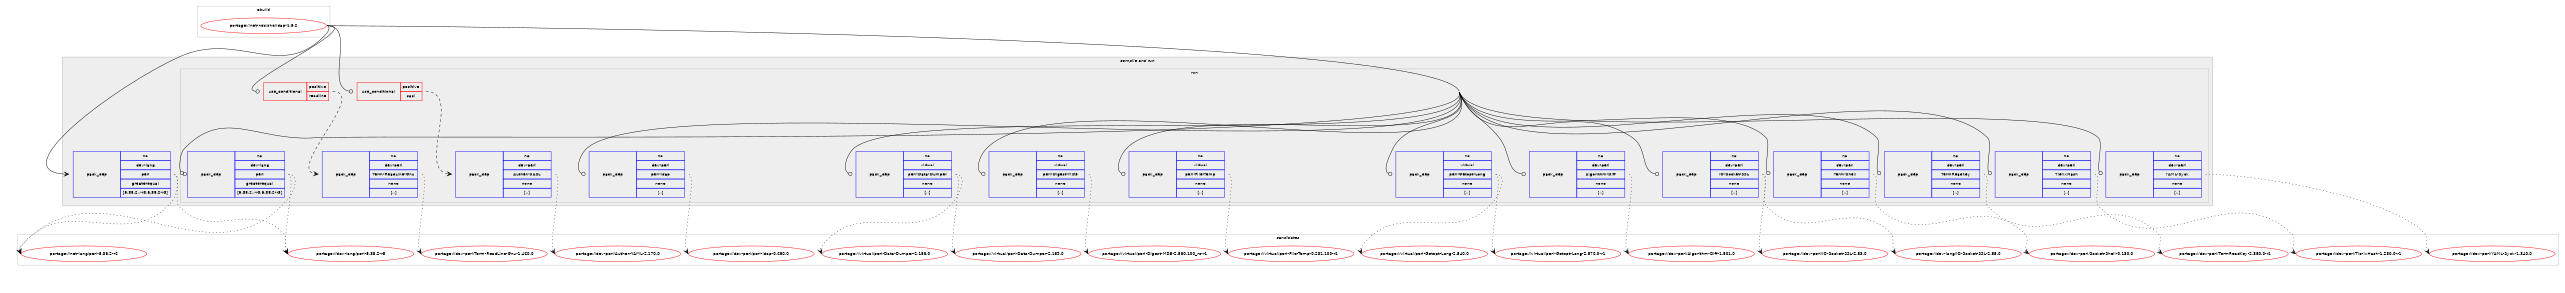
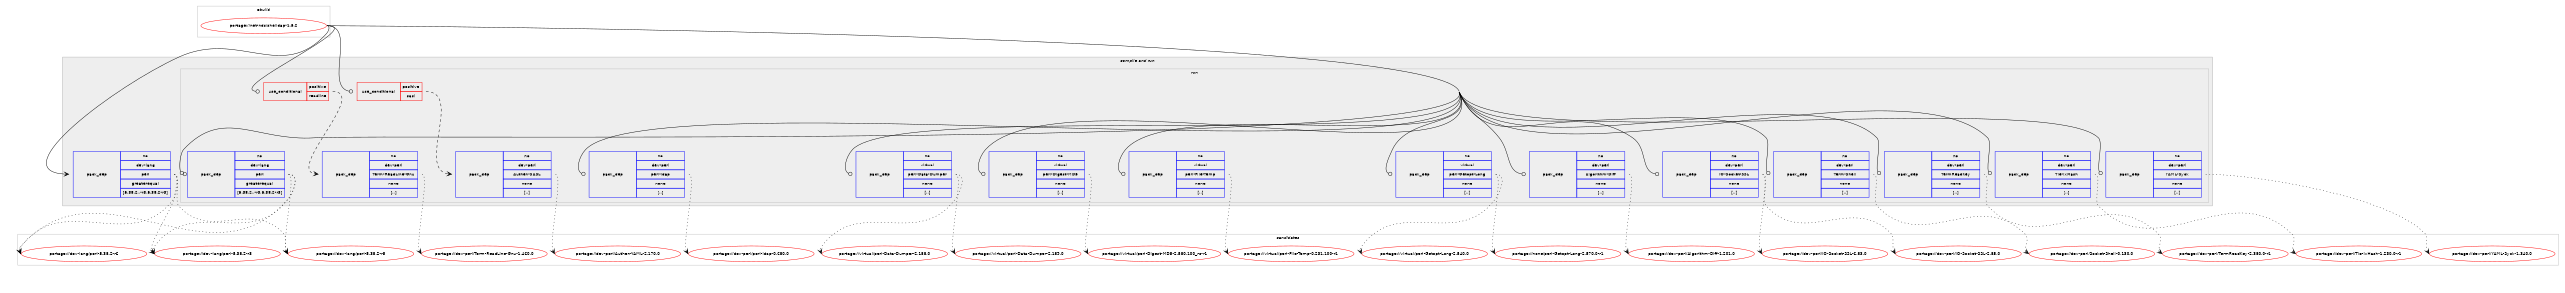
(84, 254) -> (84, 254)
none -> (218, 254)
(1558, 254) -> (1558, 254)
(1692, 254) -> (1692, 254)
(1825, 254) -> (1825, 254)
(1958, 254) -> (1958, 254)
